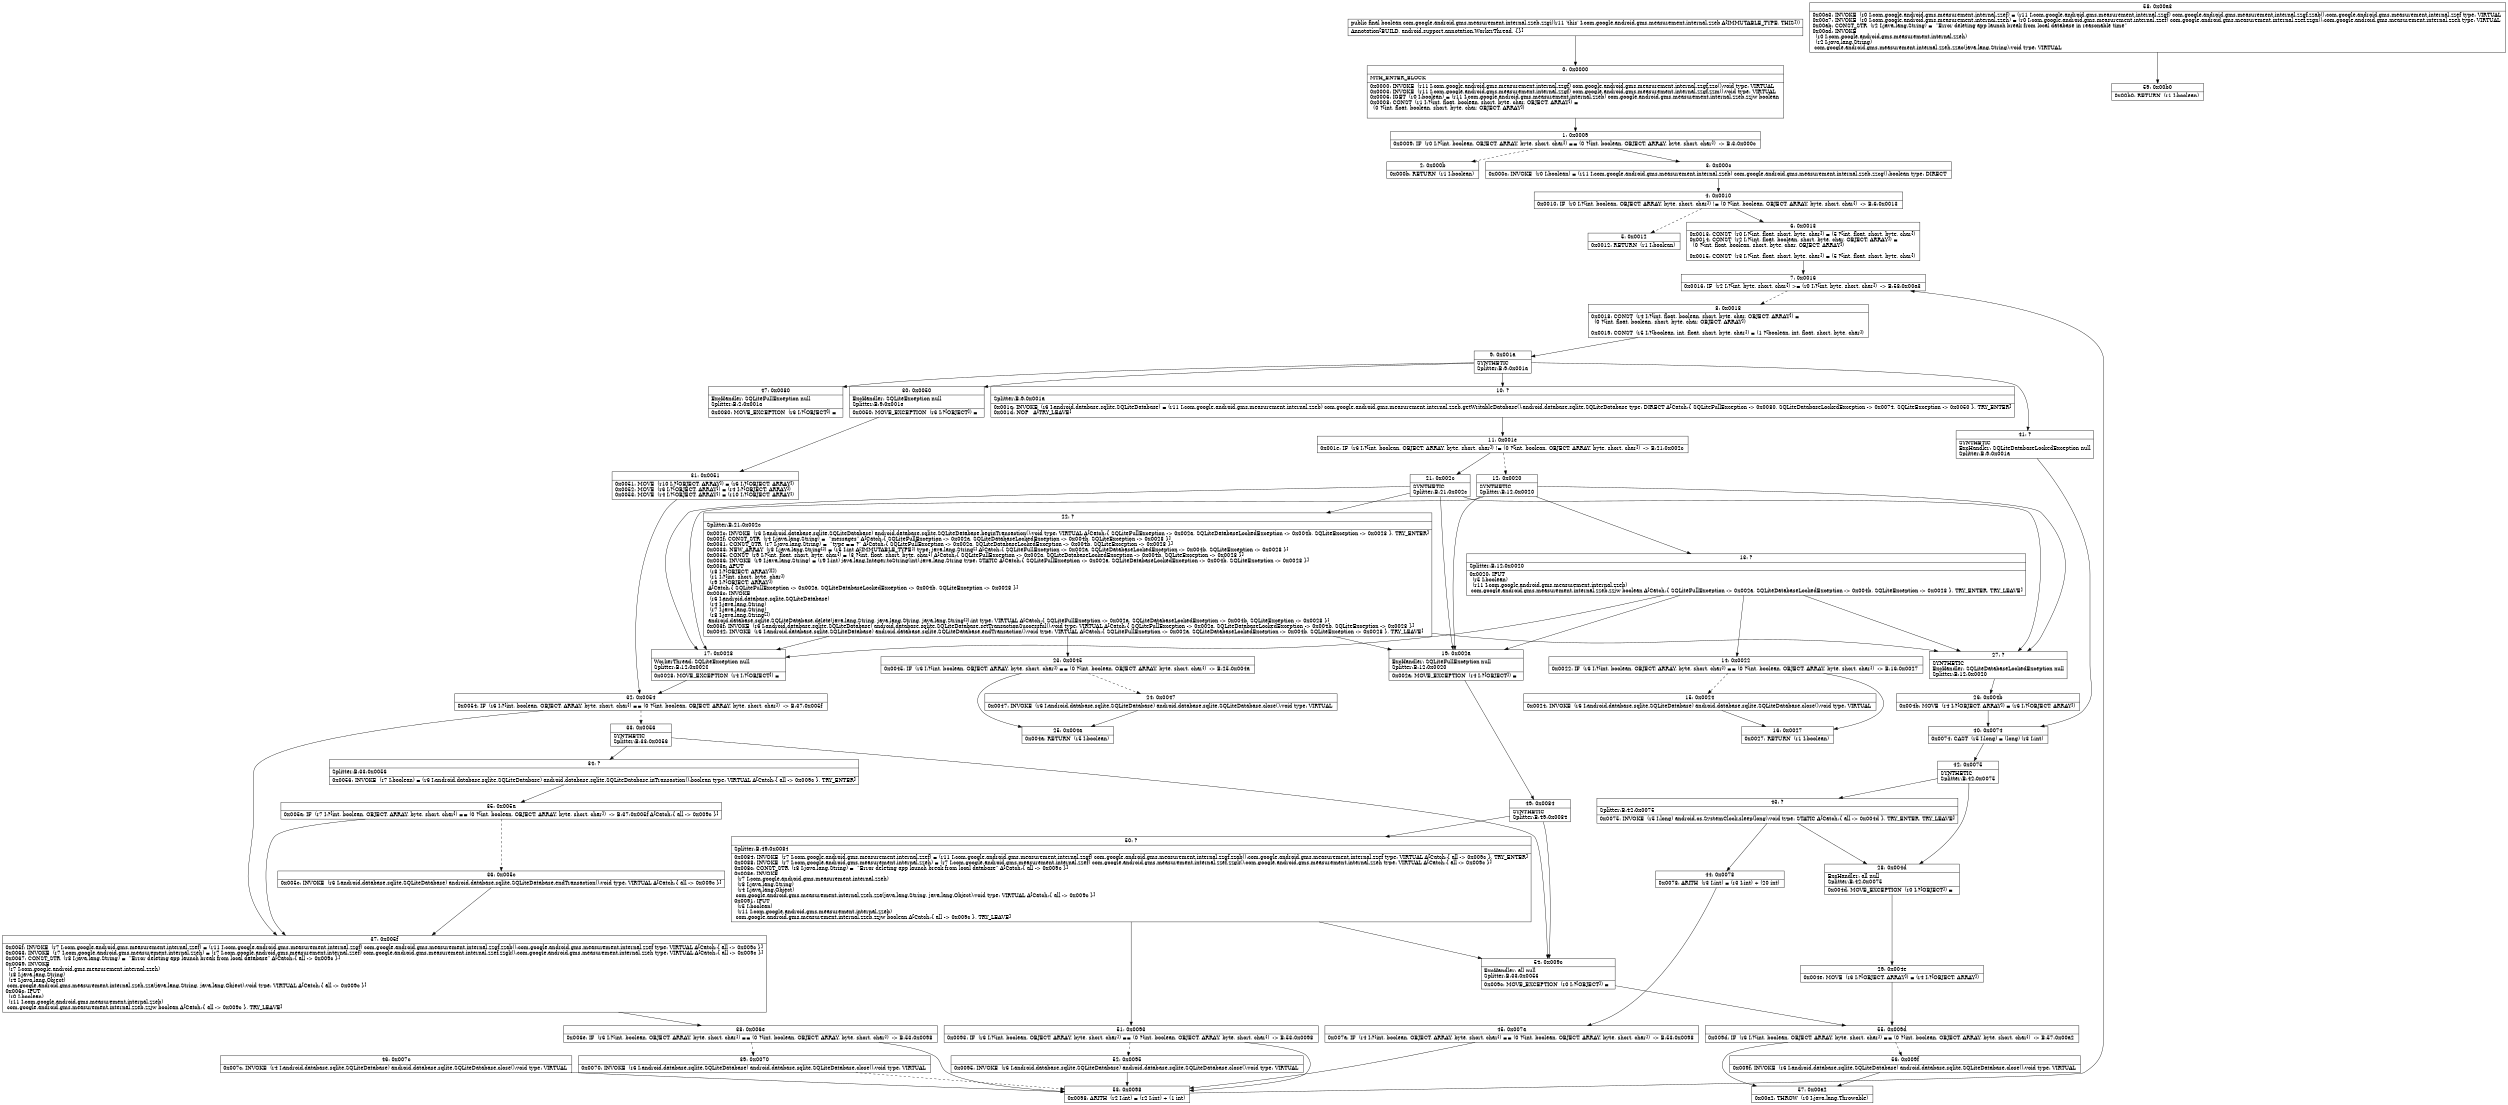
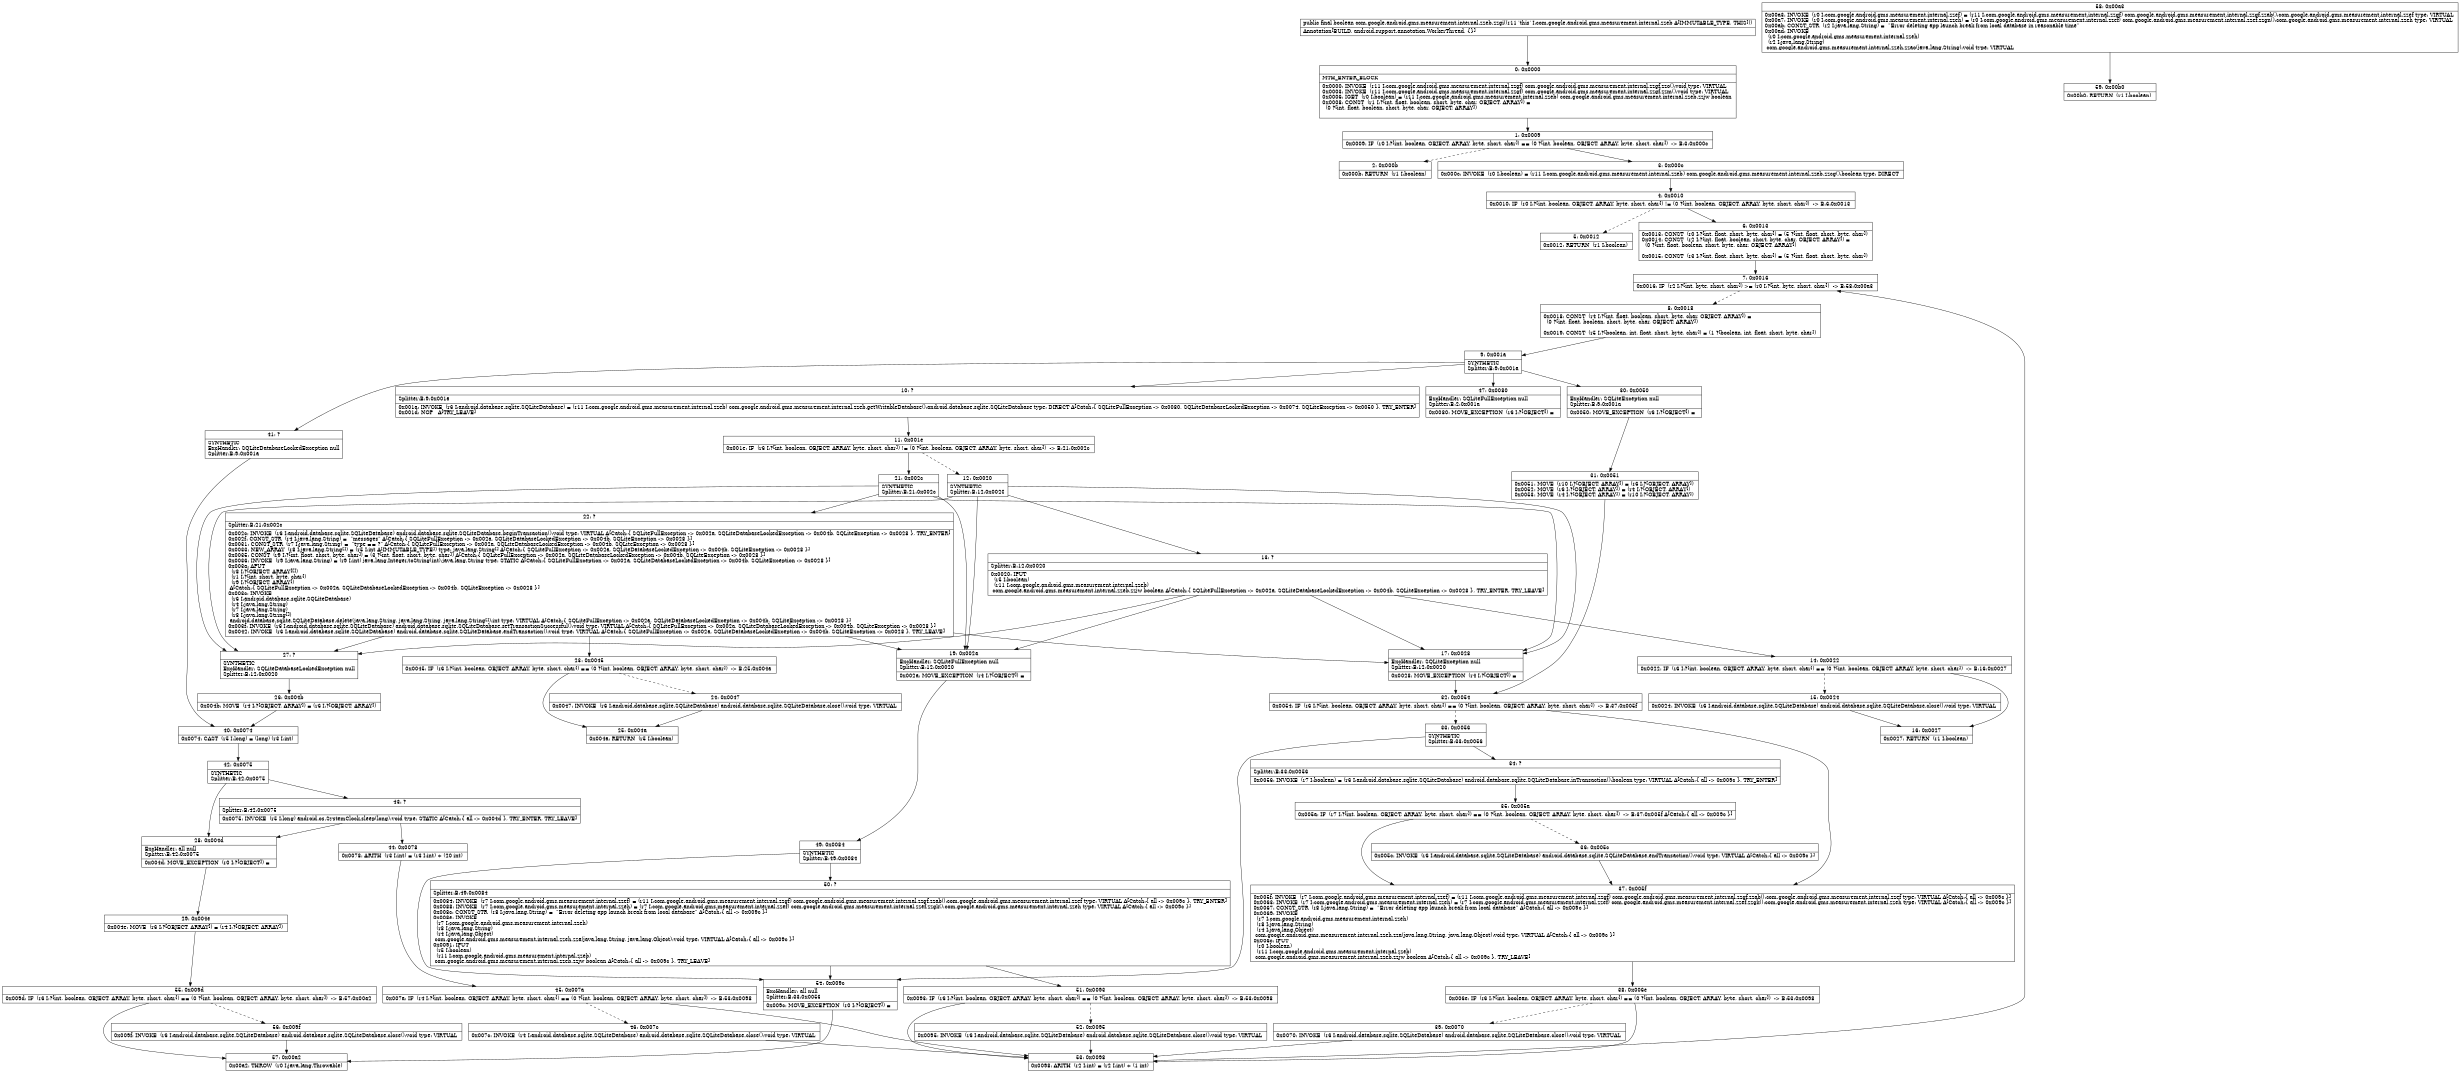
(702, 662) -> (1436, 662)
(1729, 1005) -> (604, 1057)
none -> (605, 1012)
(958, 1081) -> (1255, 1048)
